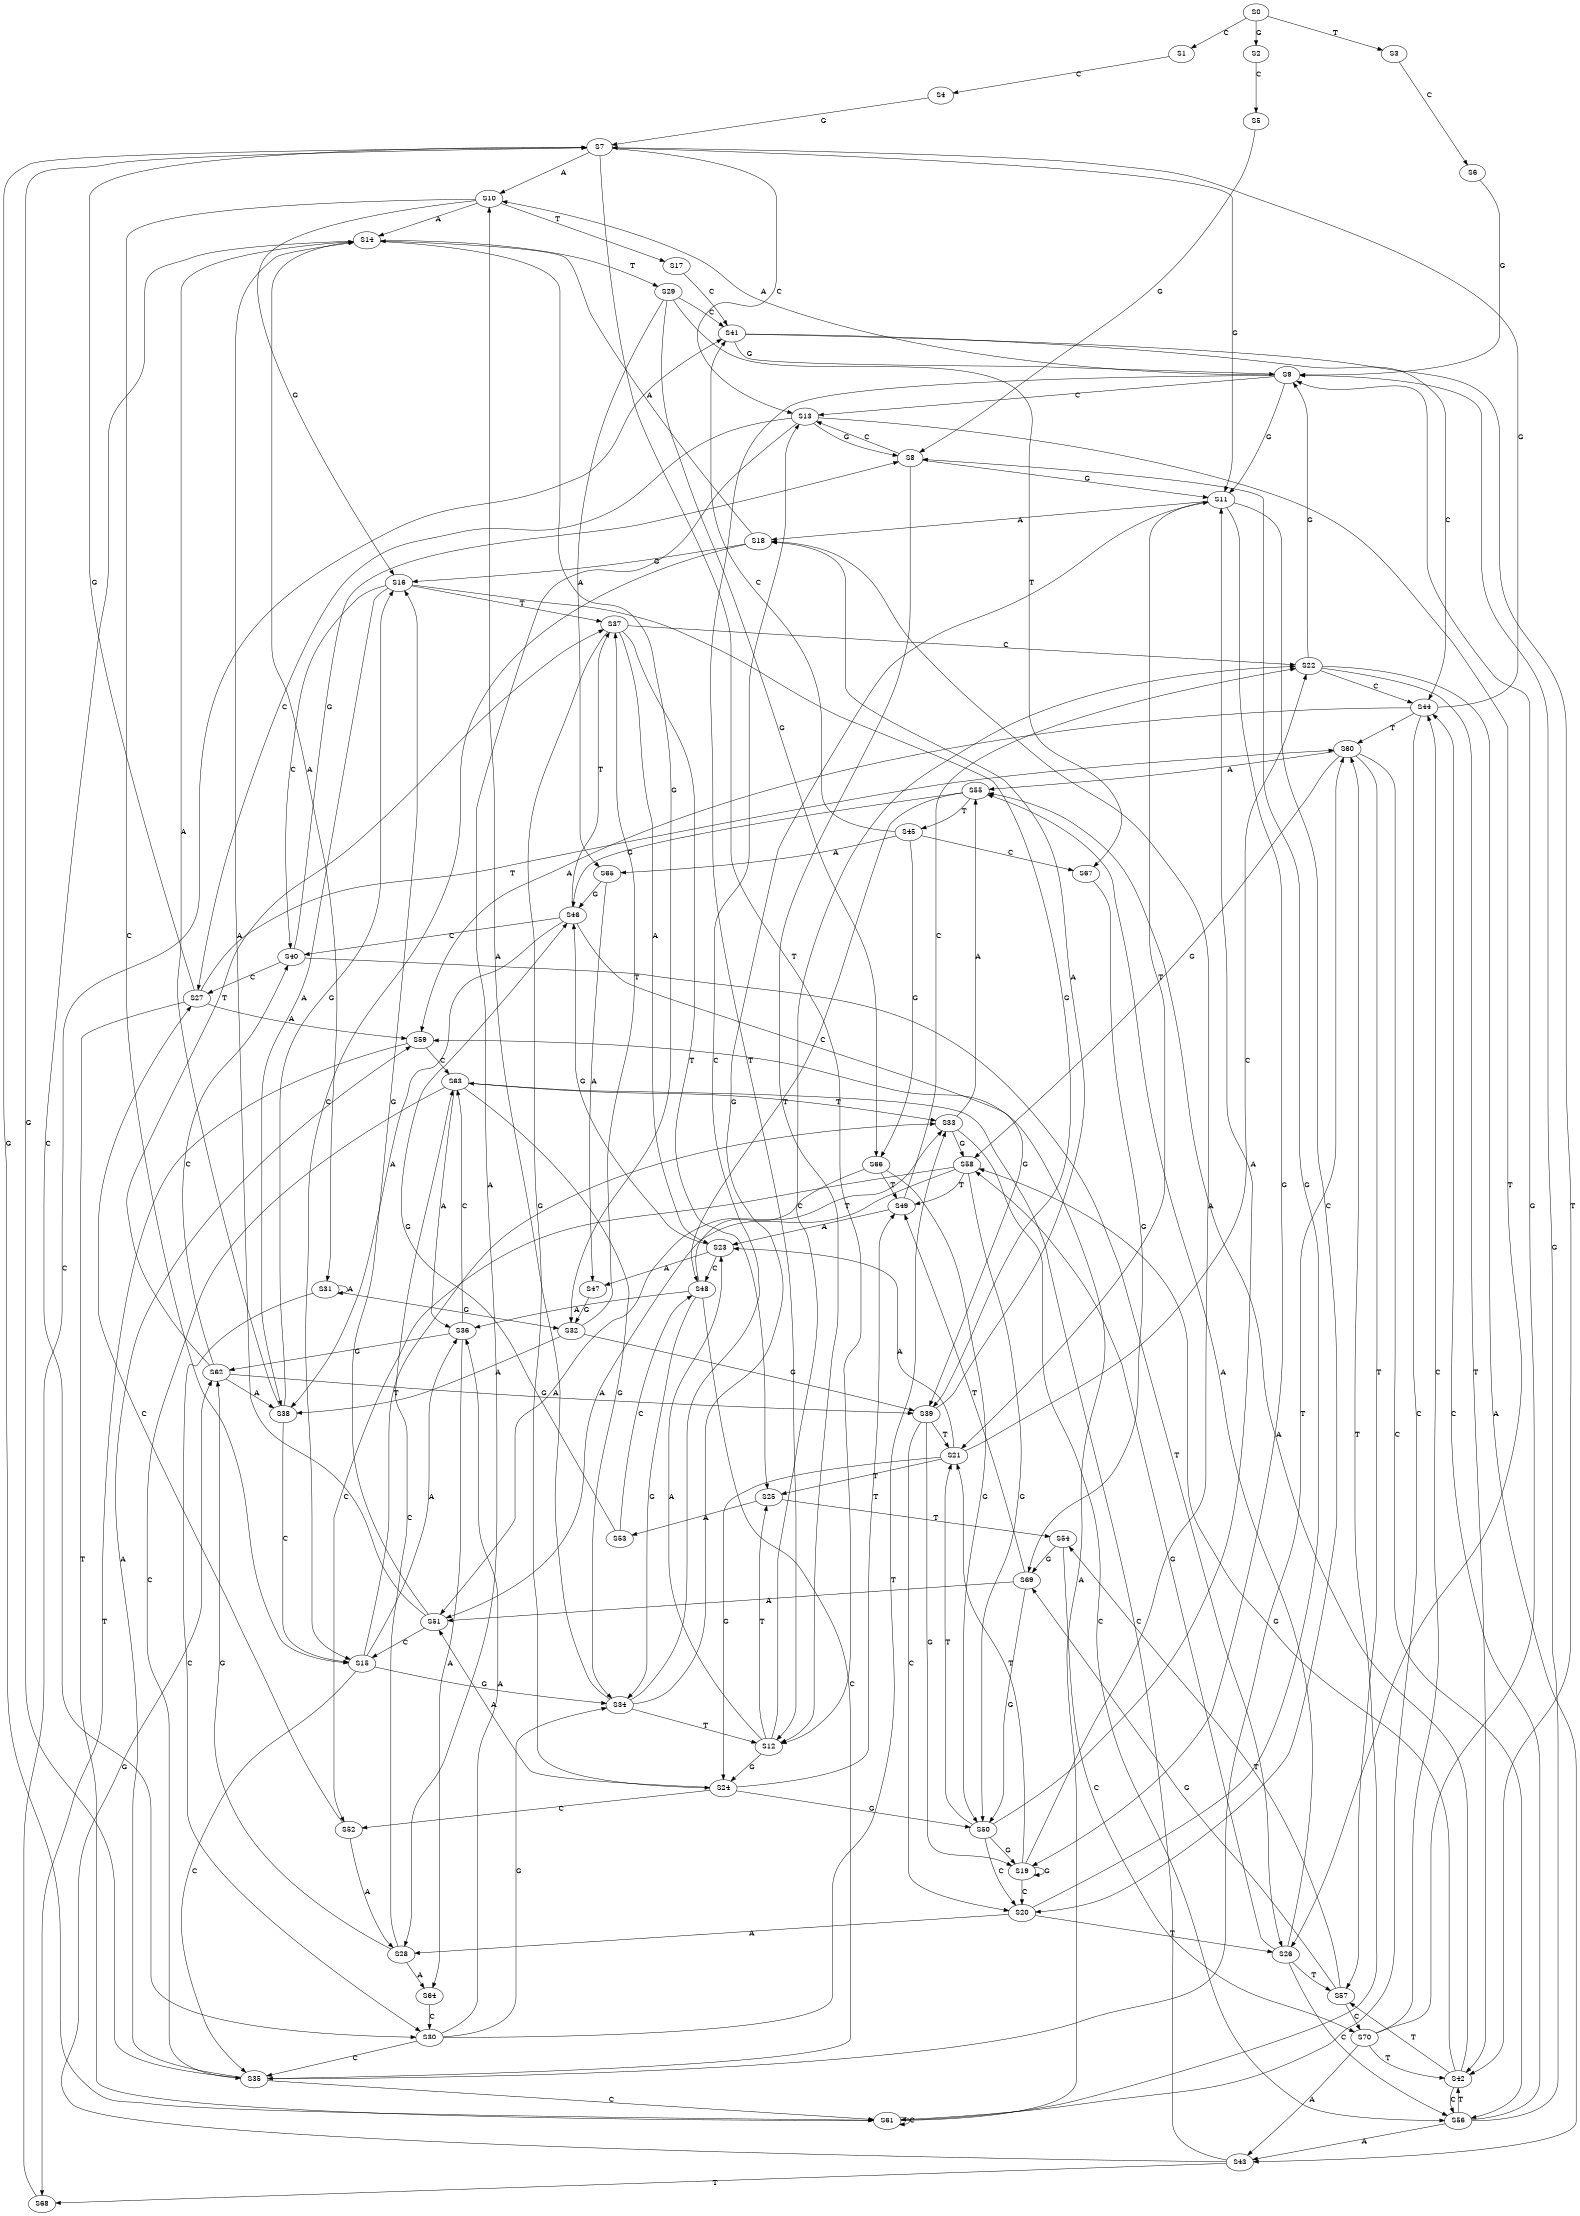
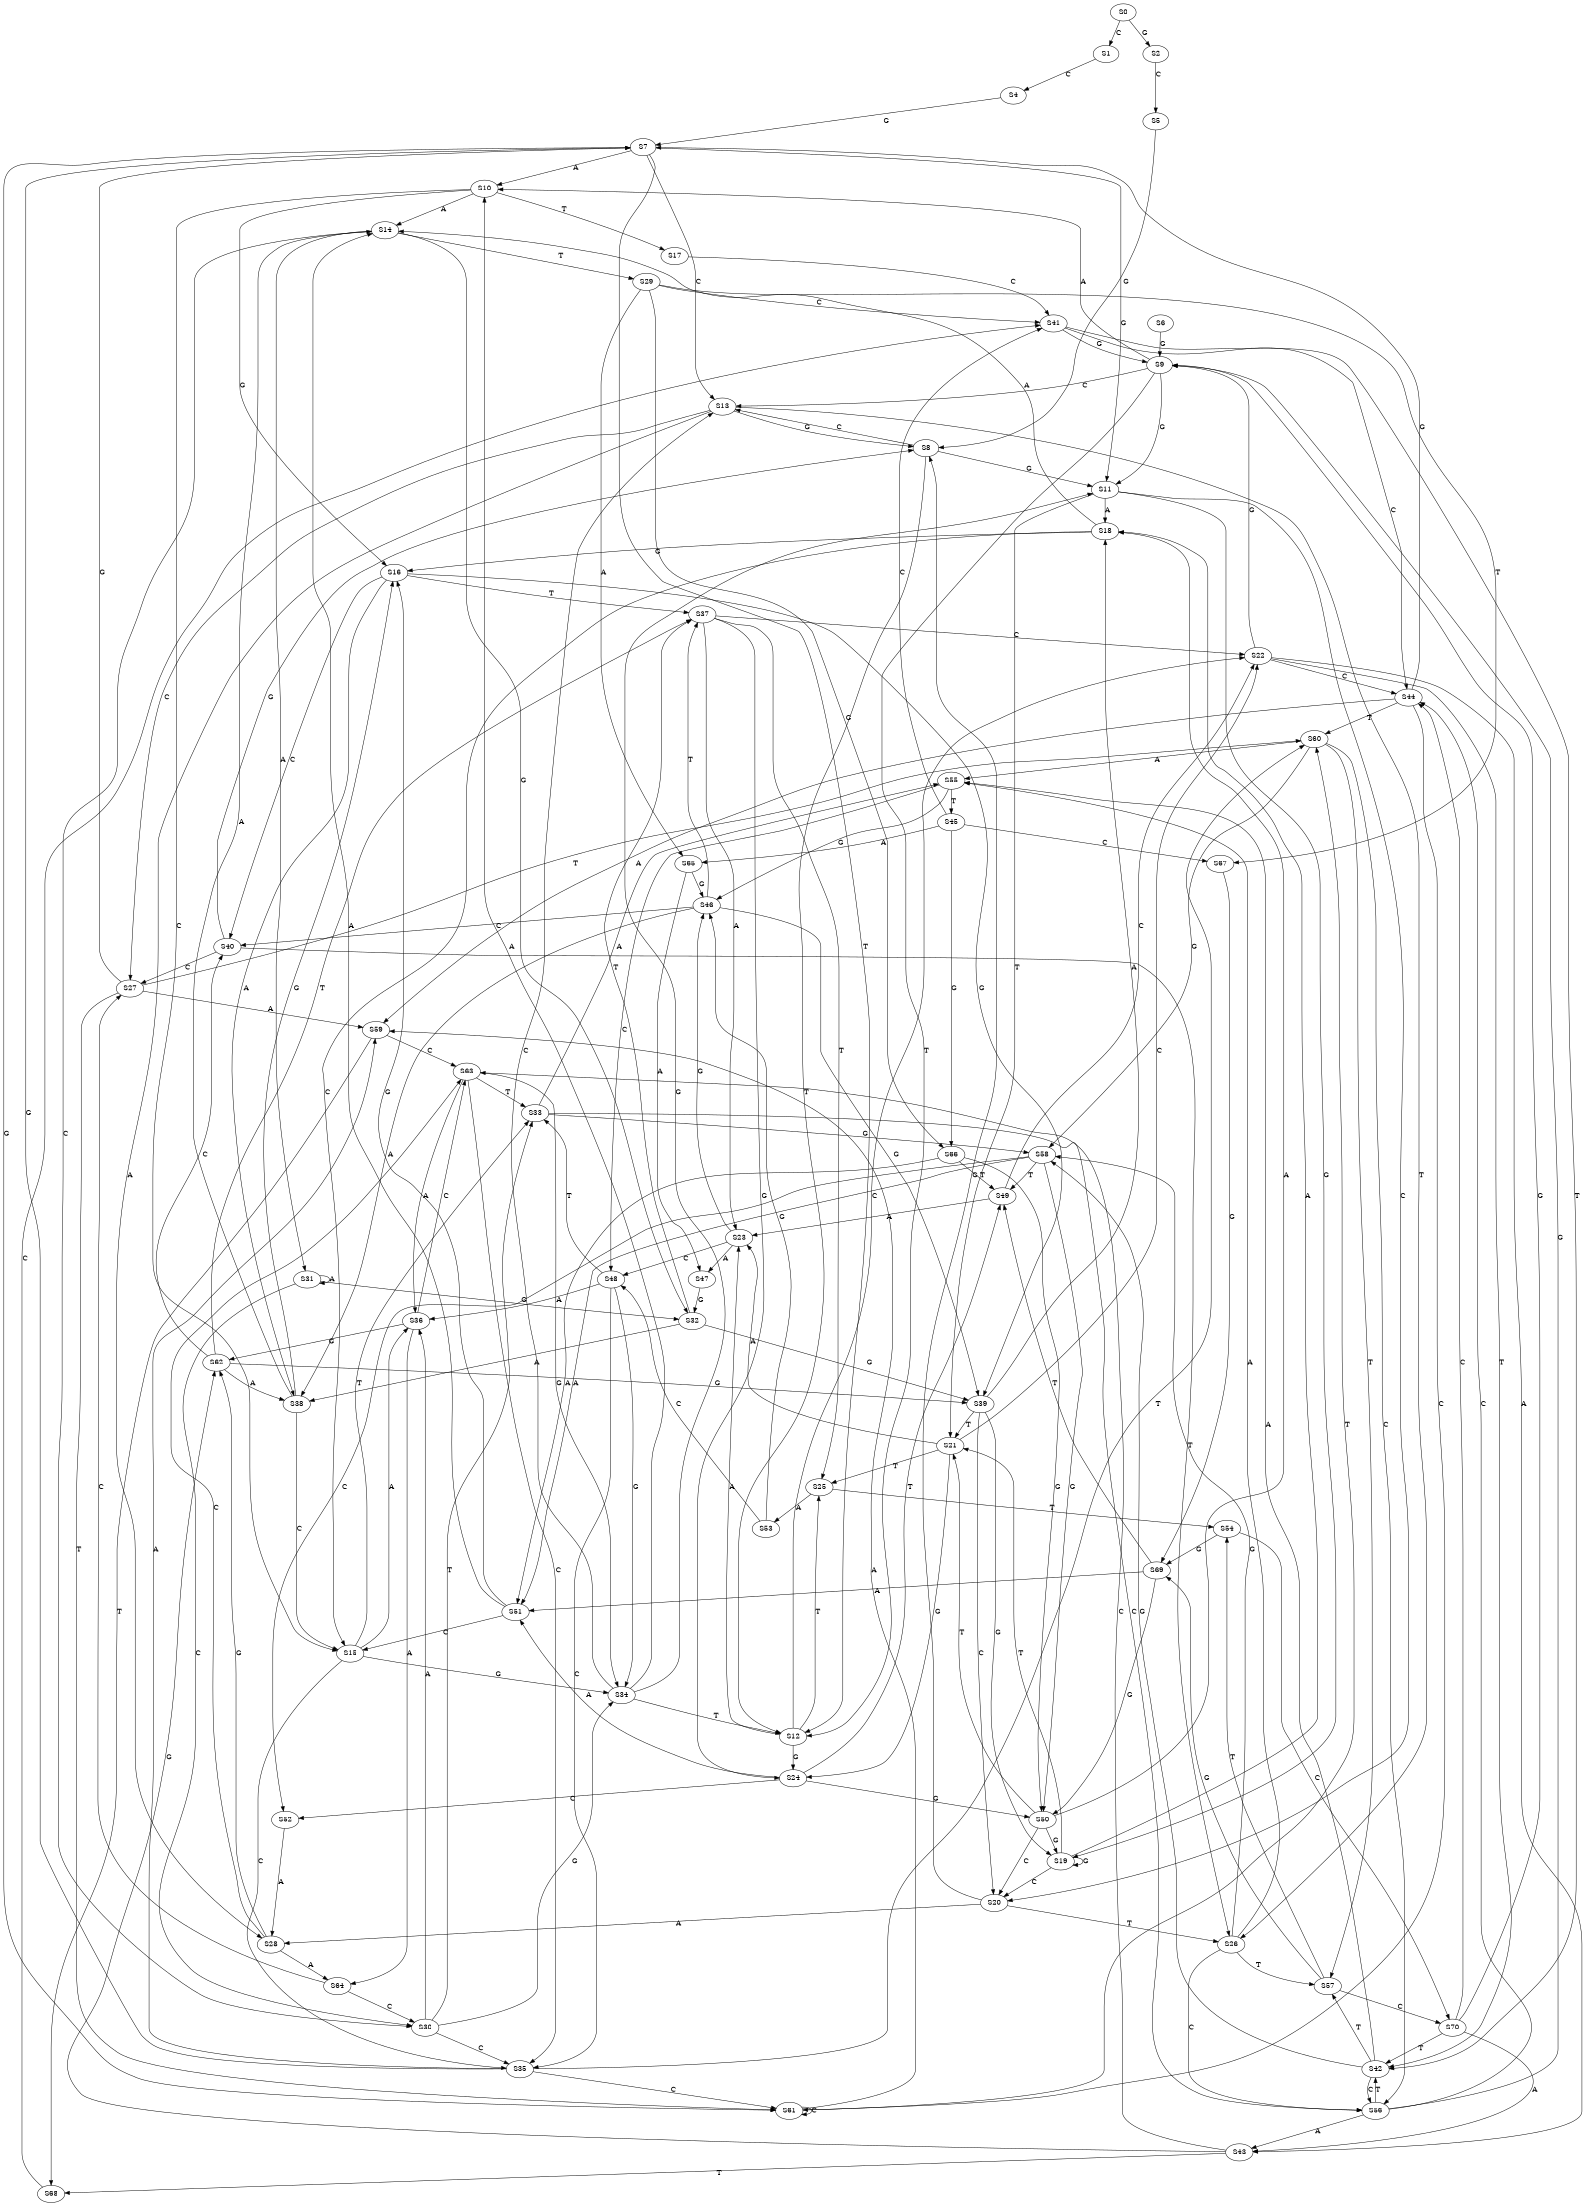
(1394, 54) -> none
(1252, 1213) -> (1284, 1198)
(143, 1425) -> (98, 1551)
